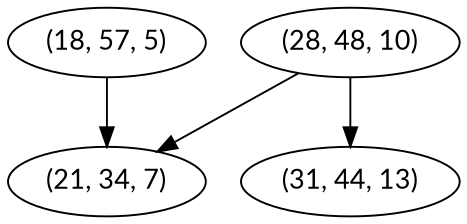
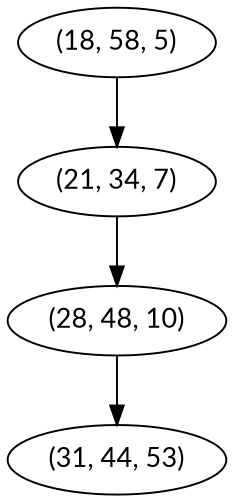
(107, 43) -> (117, 43)
(236, 108) -> (117, 242)
(350, 182) -> (117, 460)
